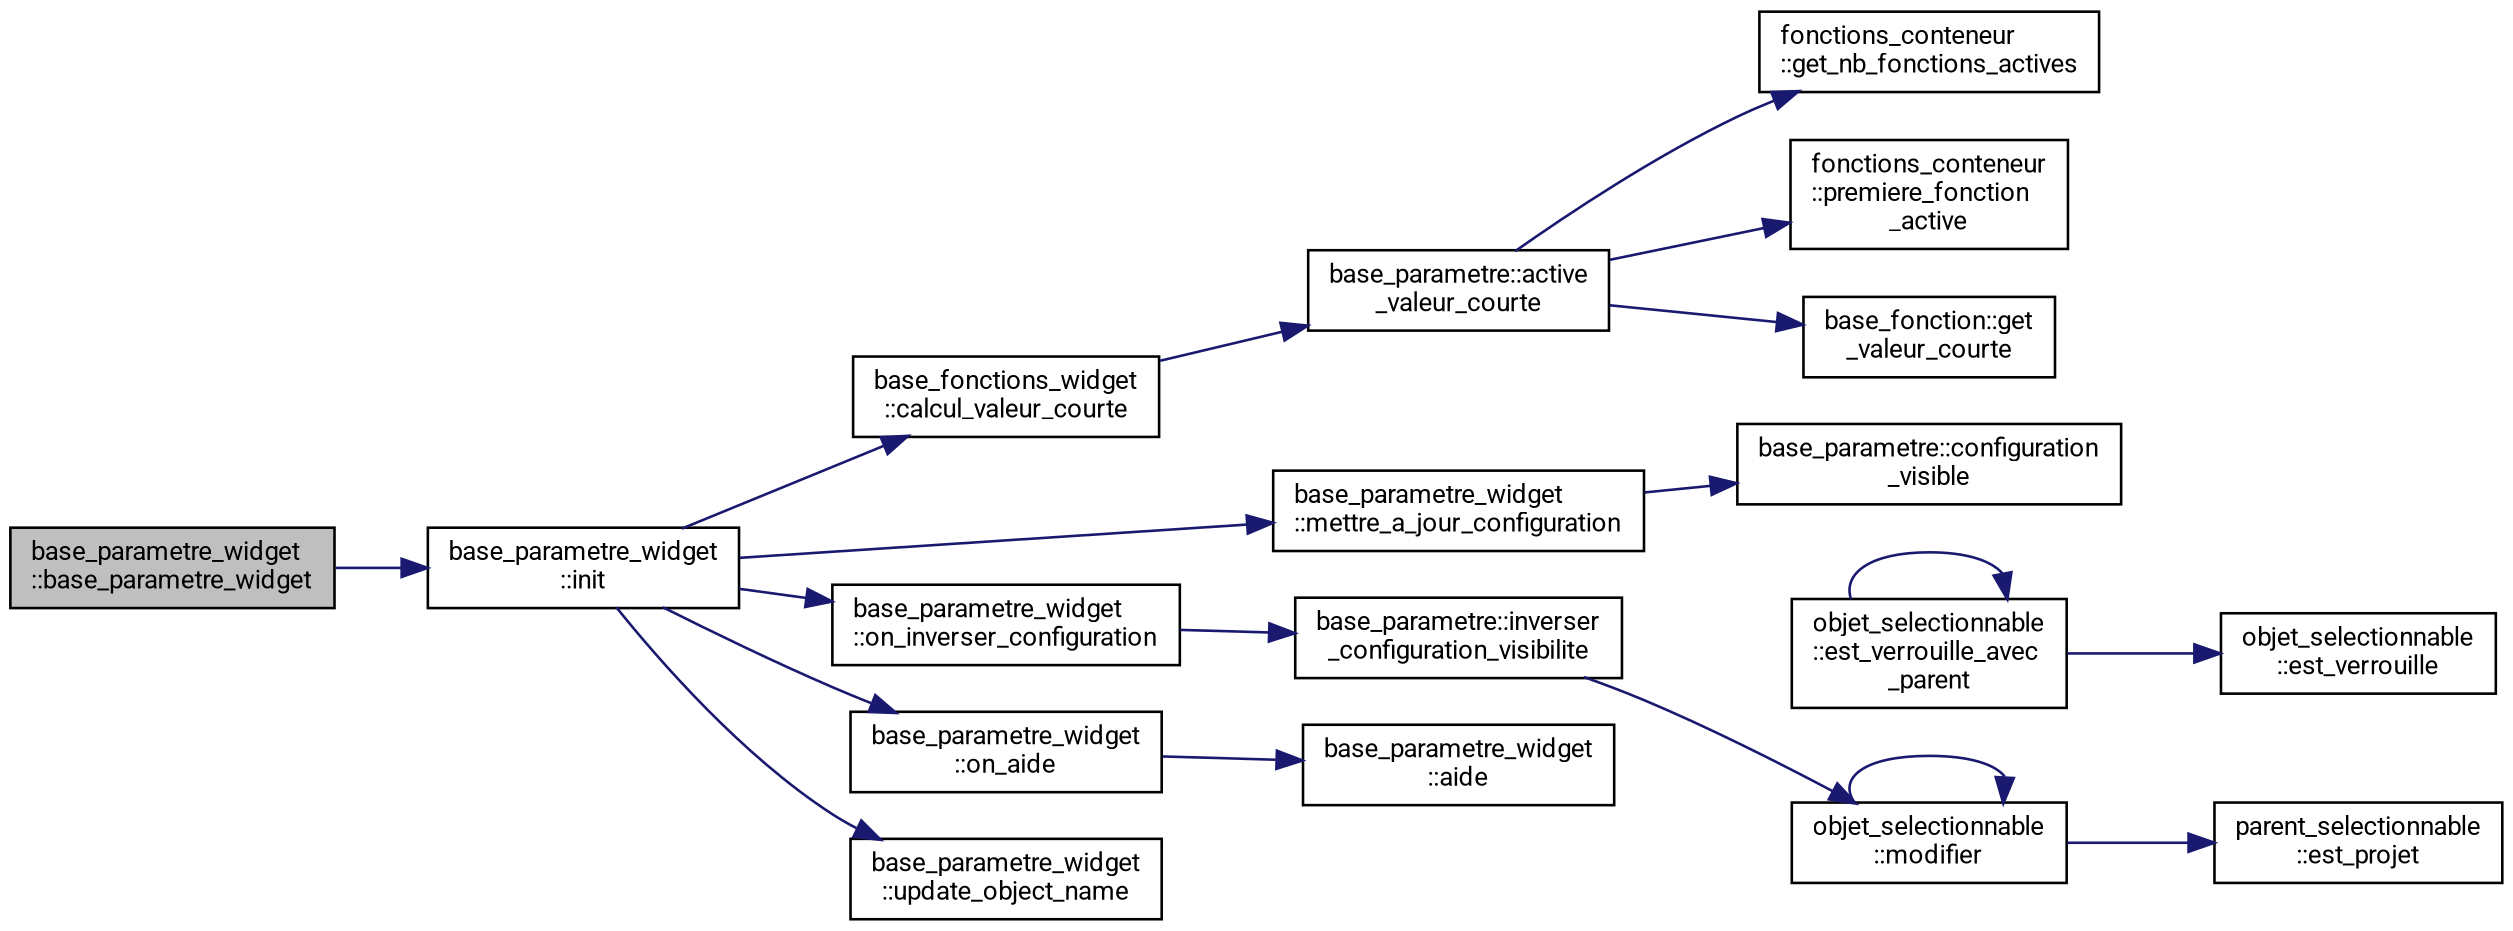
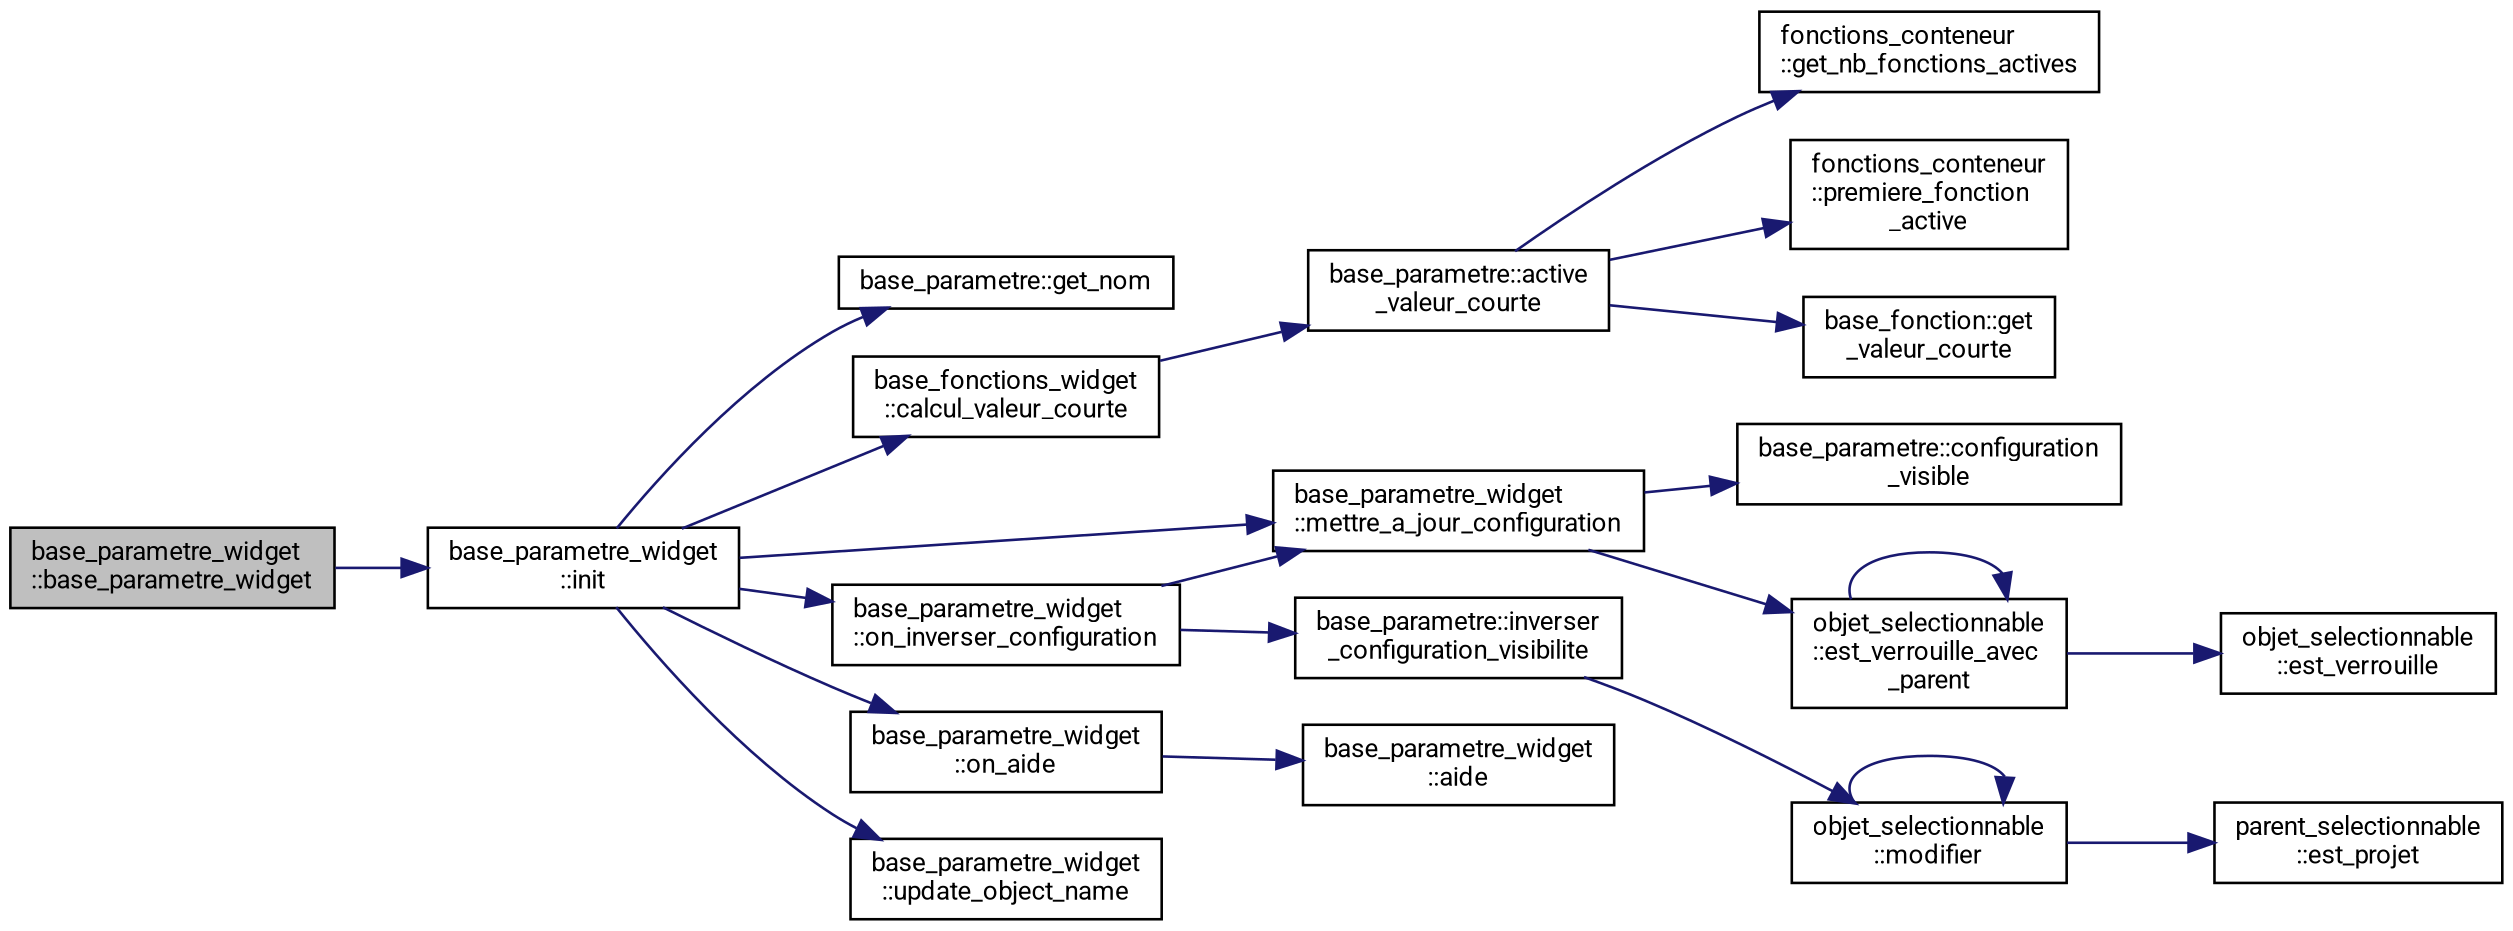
none -> (1006, 283)
none -> (1219, 571)
none -> (1677, 577)
